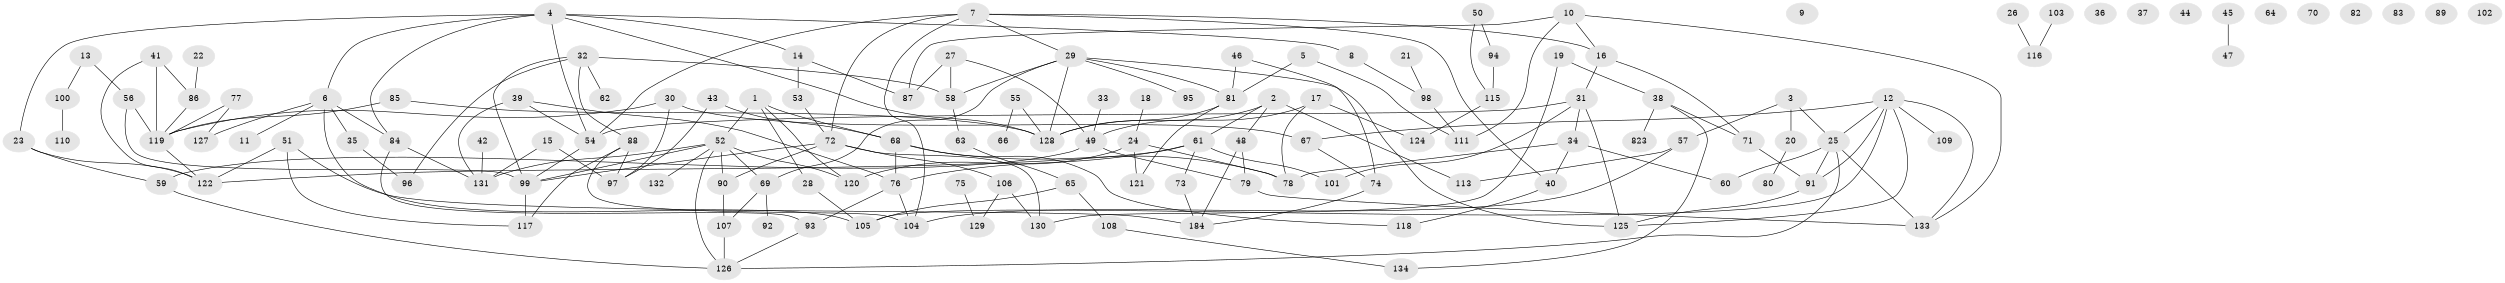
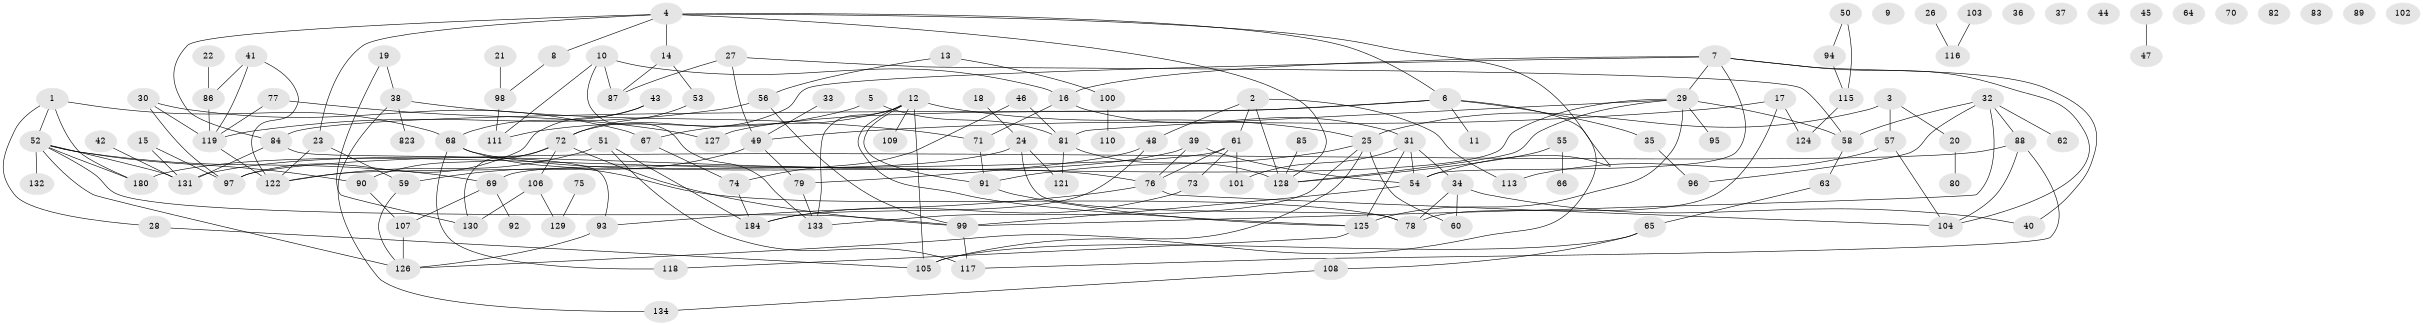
(274, 116) -> none
(852, 184) -> (141, 184)
(1509, 200) -> (1018, 253)
